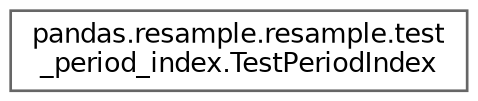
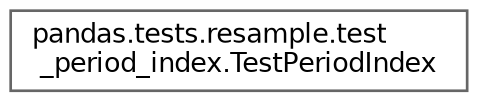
(239, 51) -> (239, 51)
